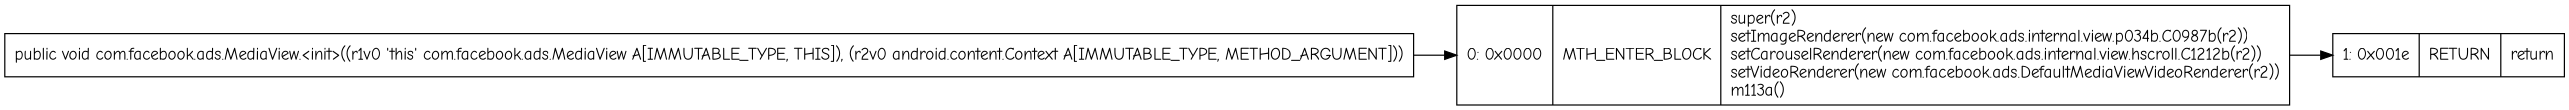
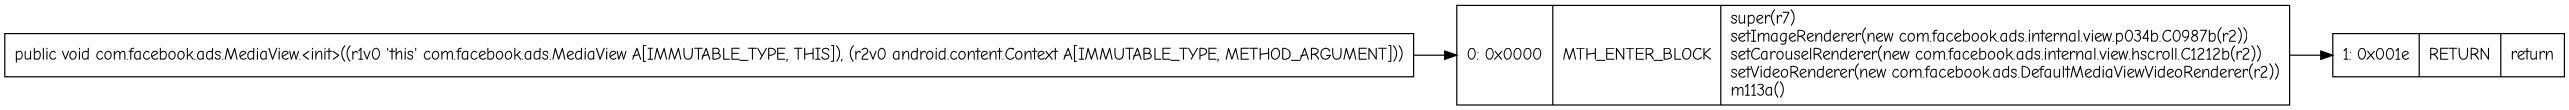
(1763, 19) -> (1763, 19)
